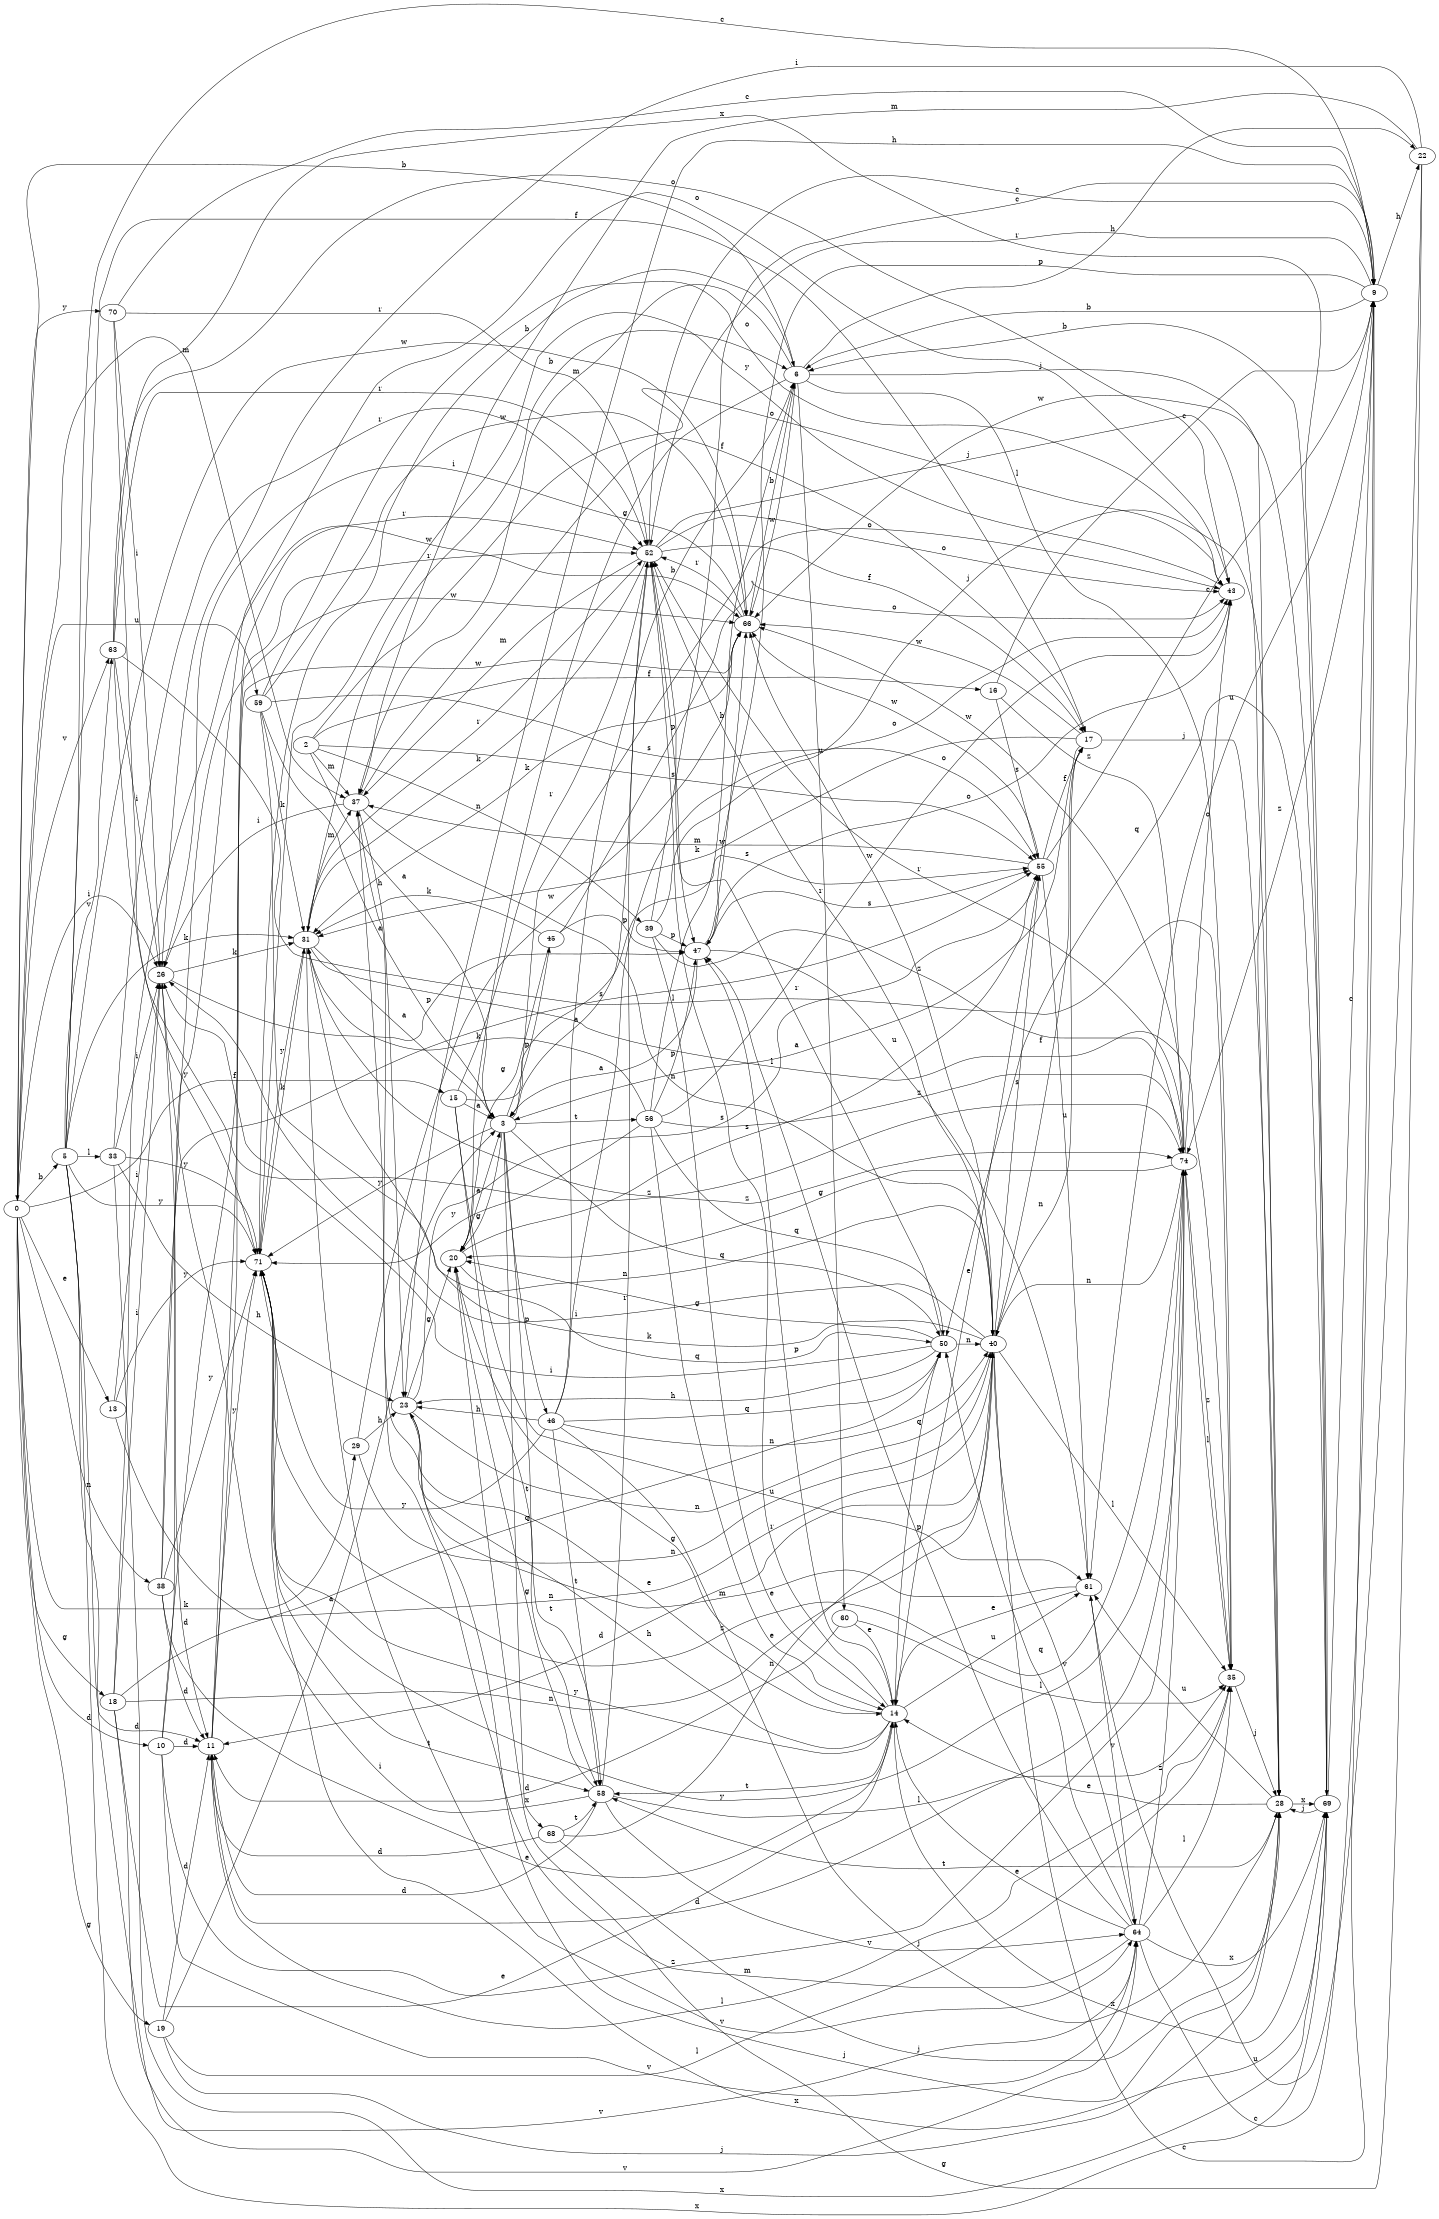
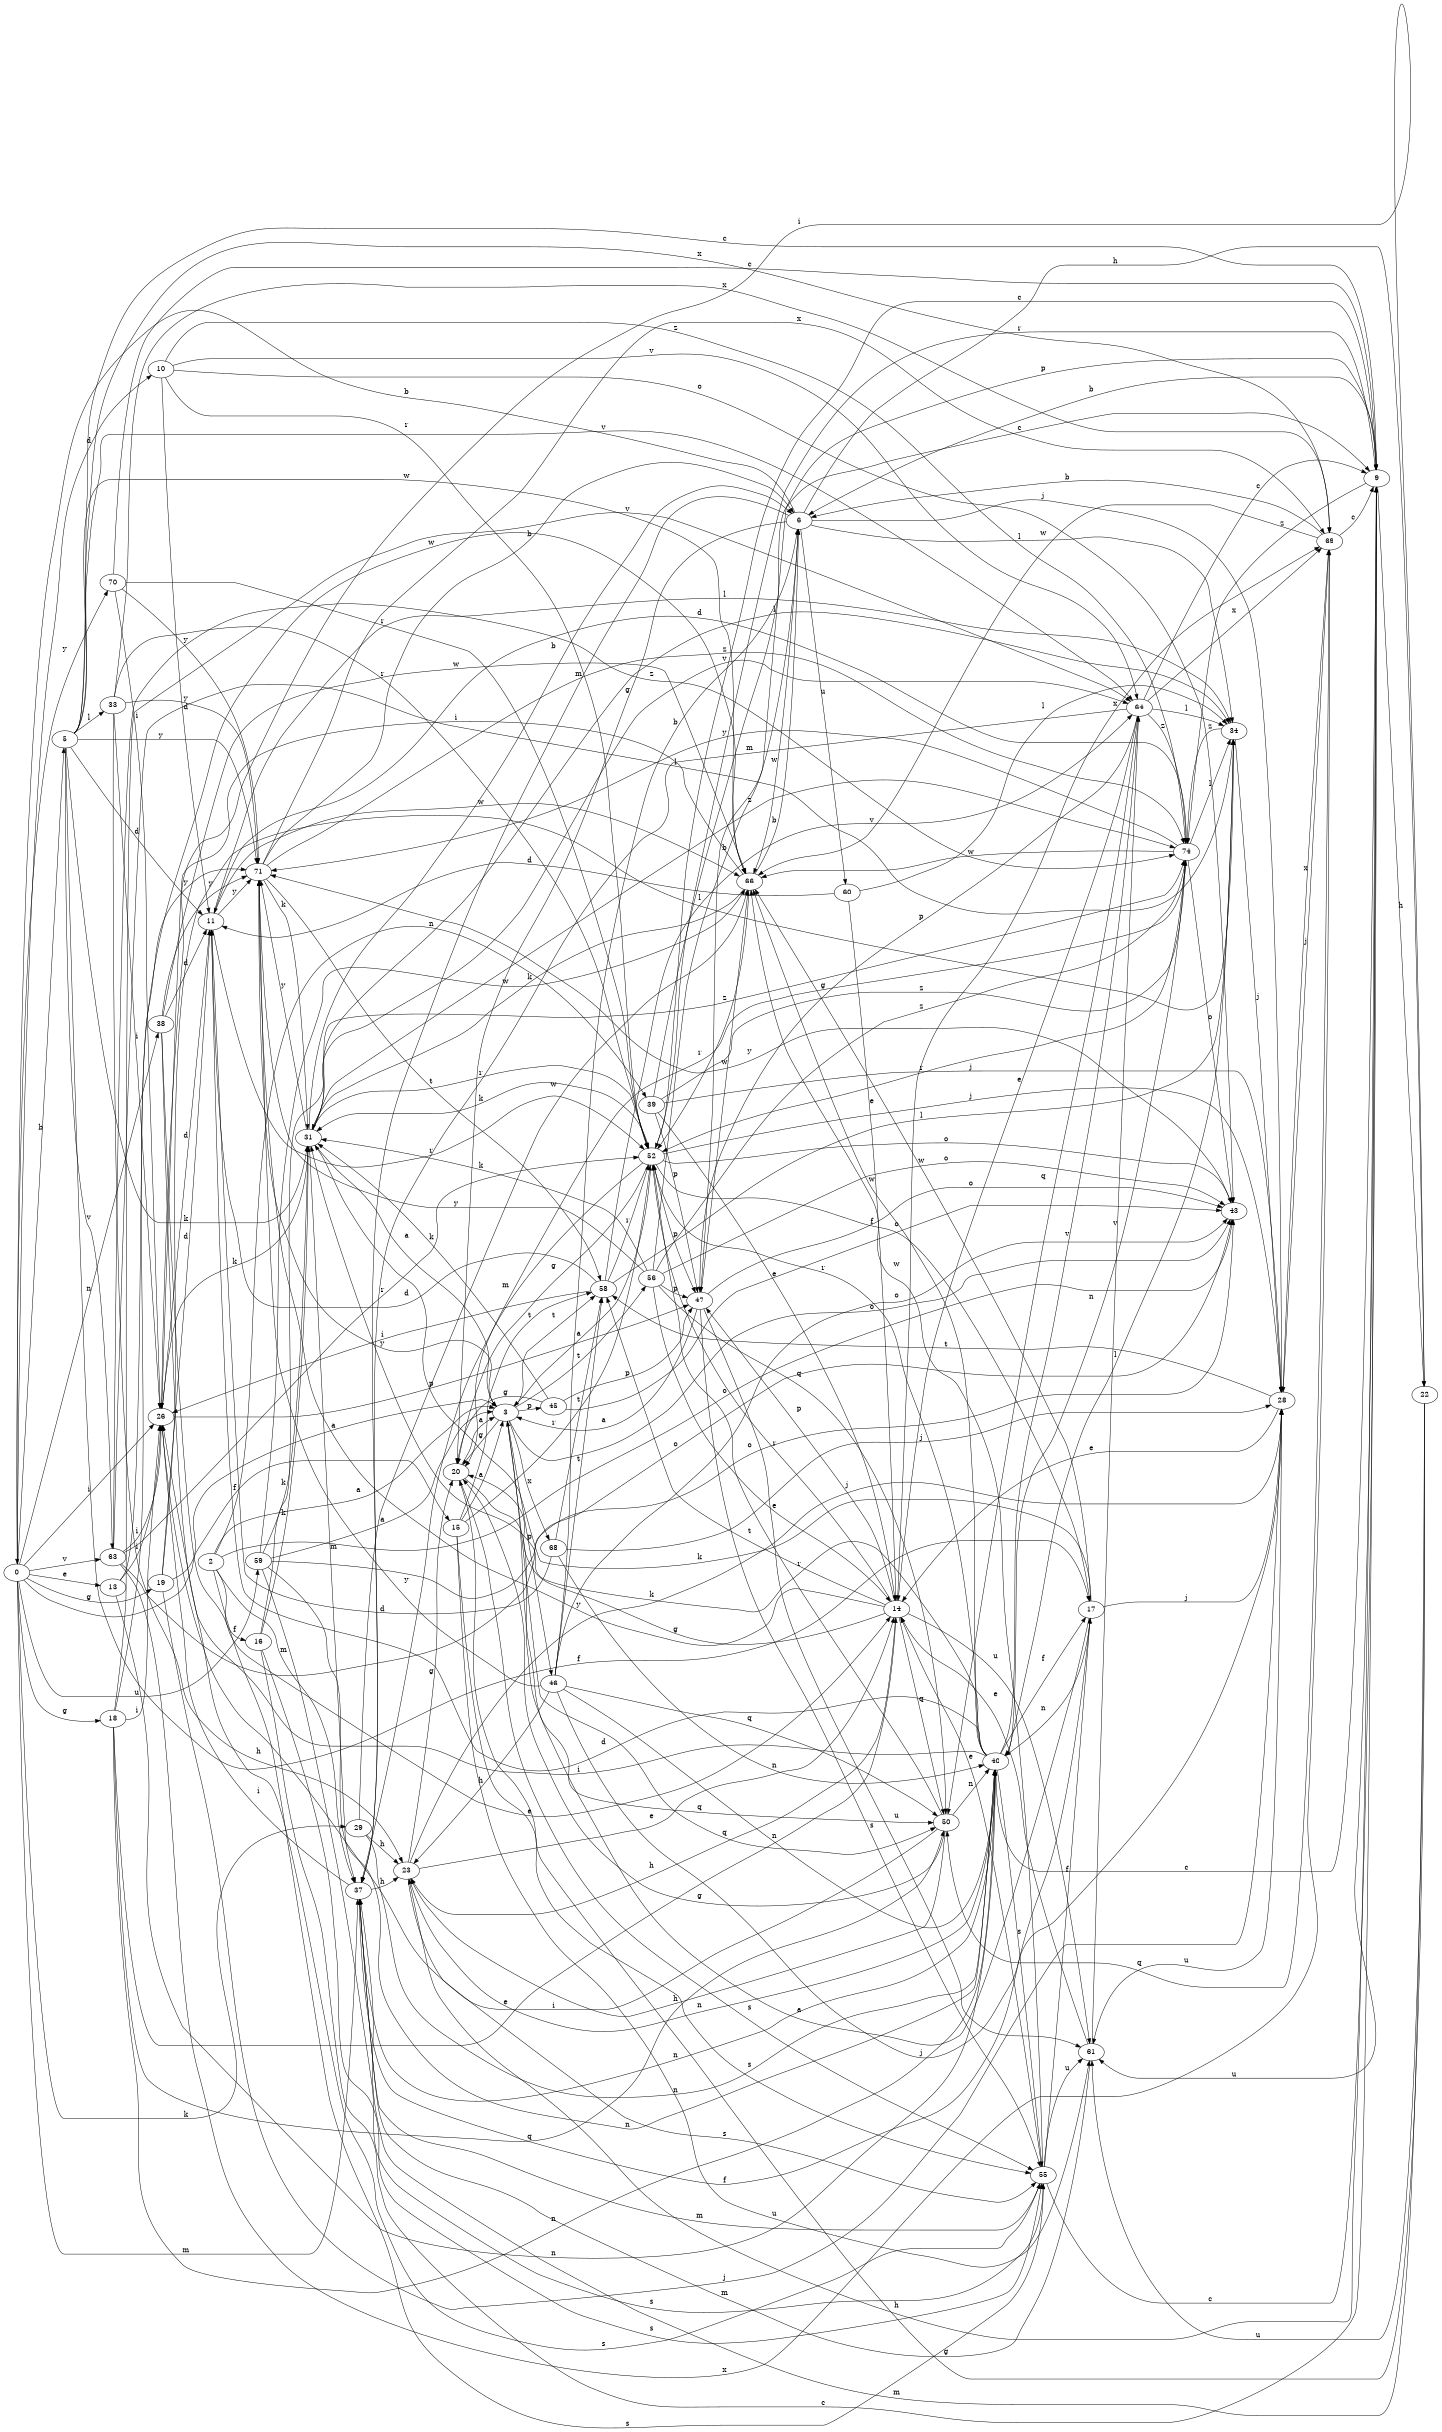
none -> (289, 1503)
(511, 1534) -> (541, 1295)
(1232, 1678) -> (1234, 731)
